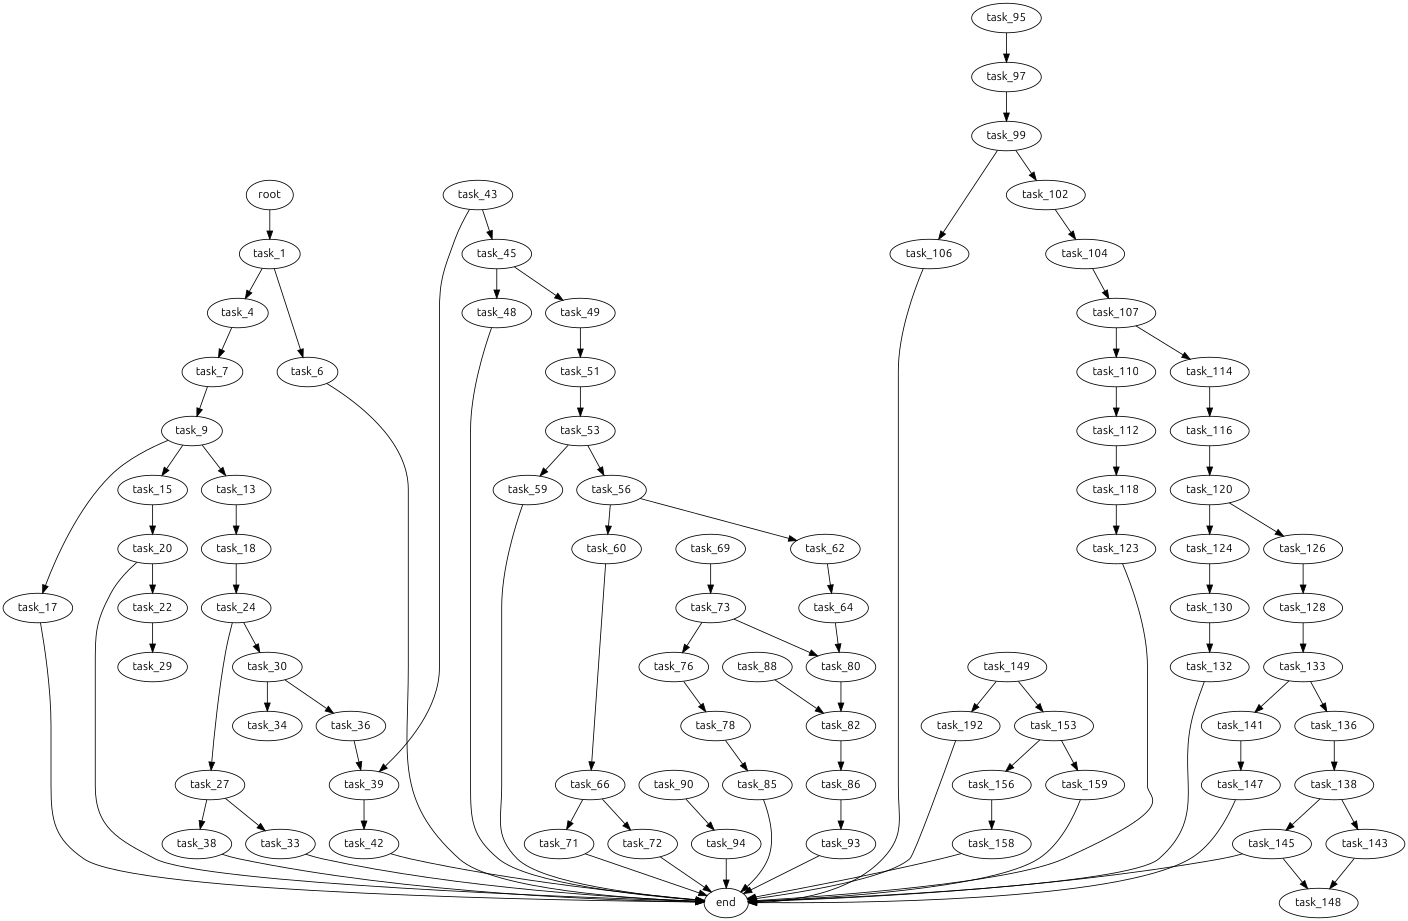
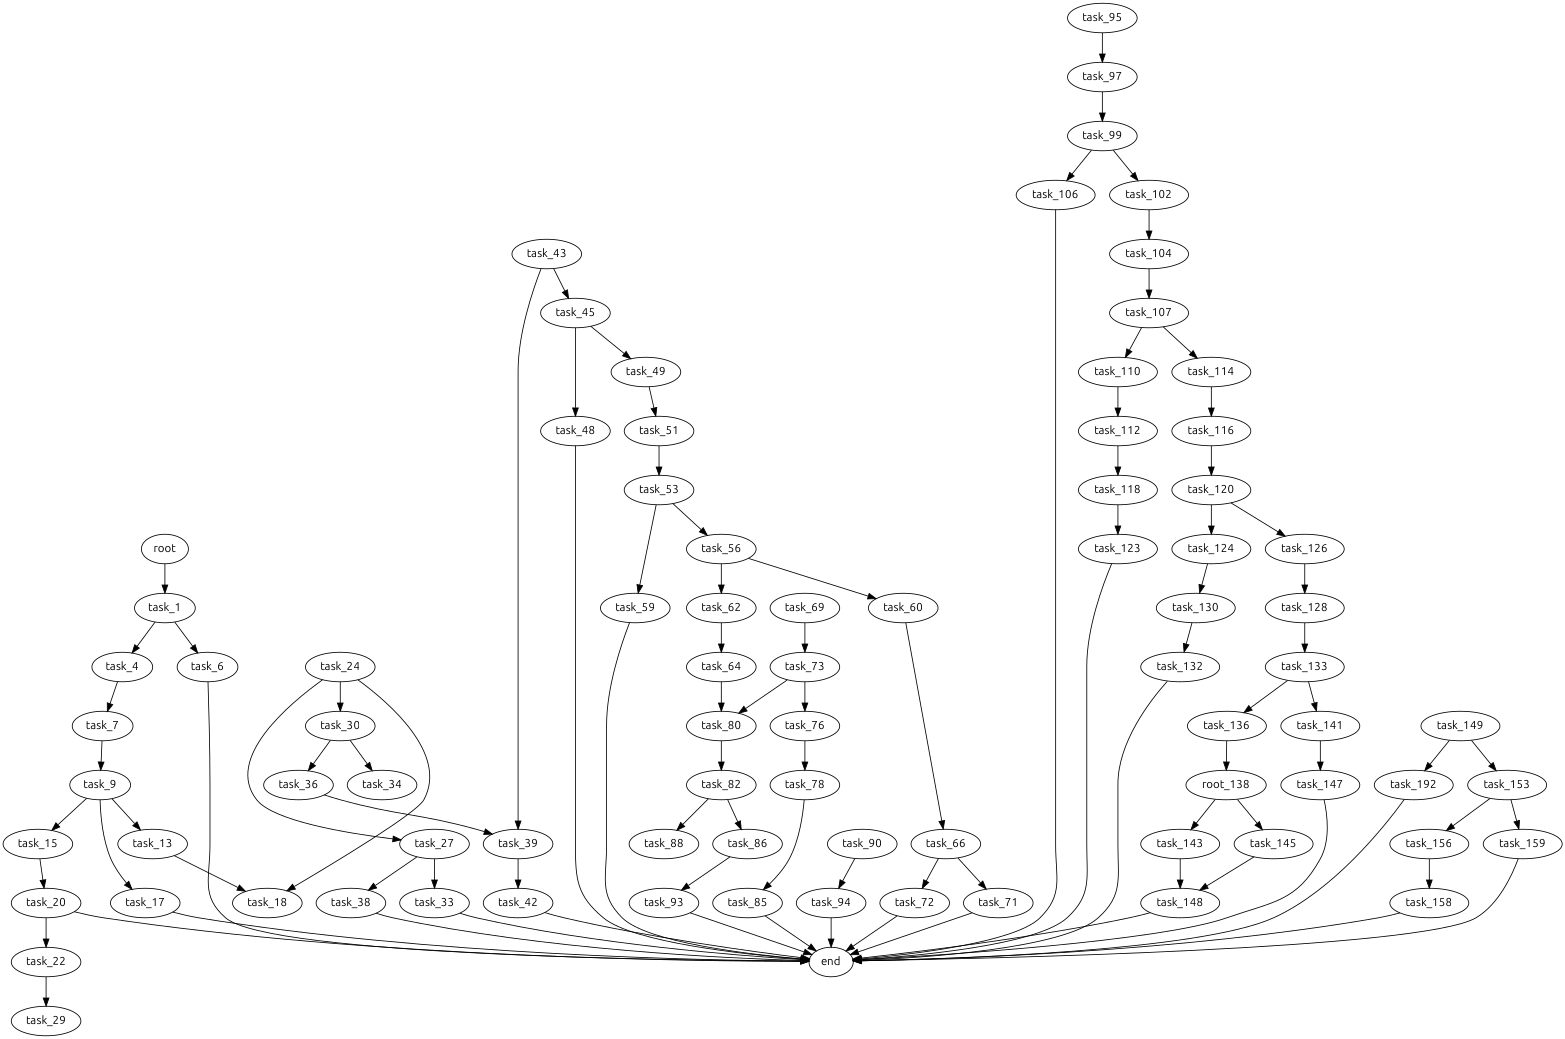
(236, 575) -> (421, 803)
(796, 694) -> (696, 812)
(1334, 785) -> (1226, 785)
(1001, 887) -> (1057, 931)
